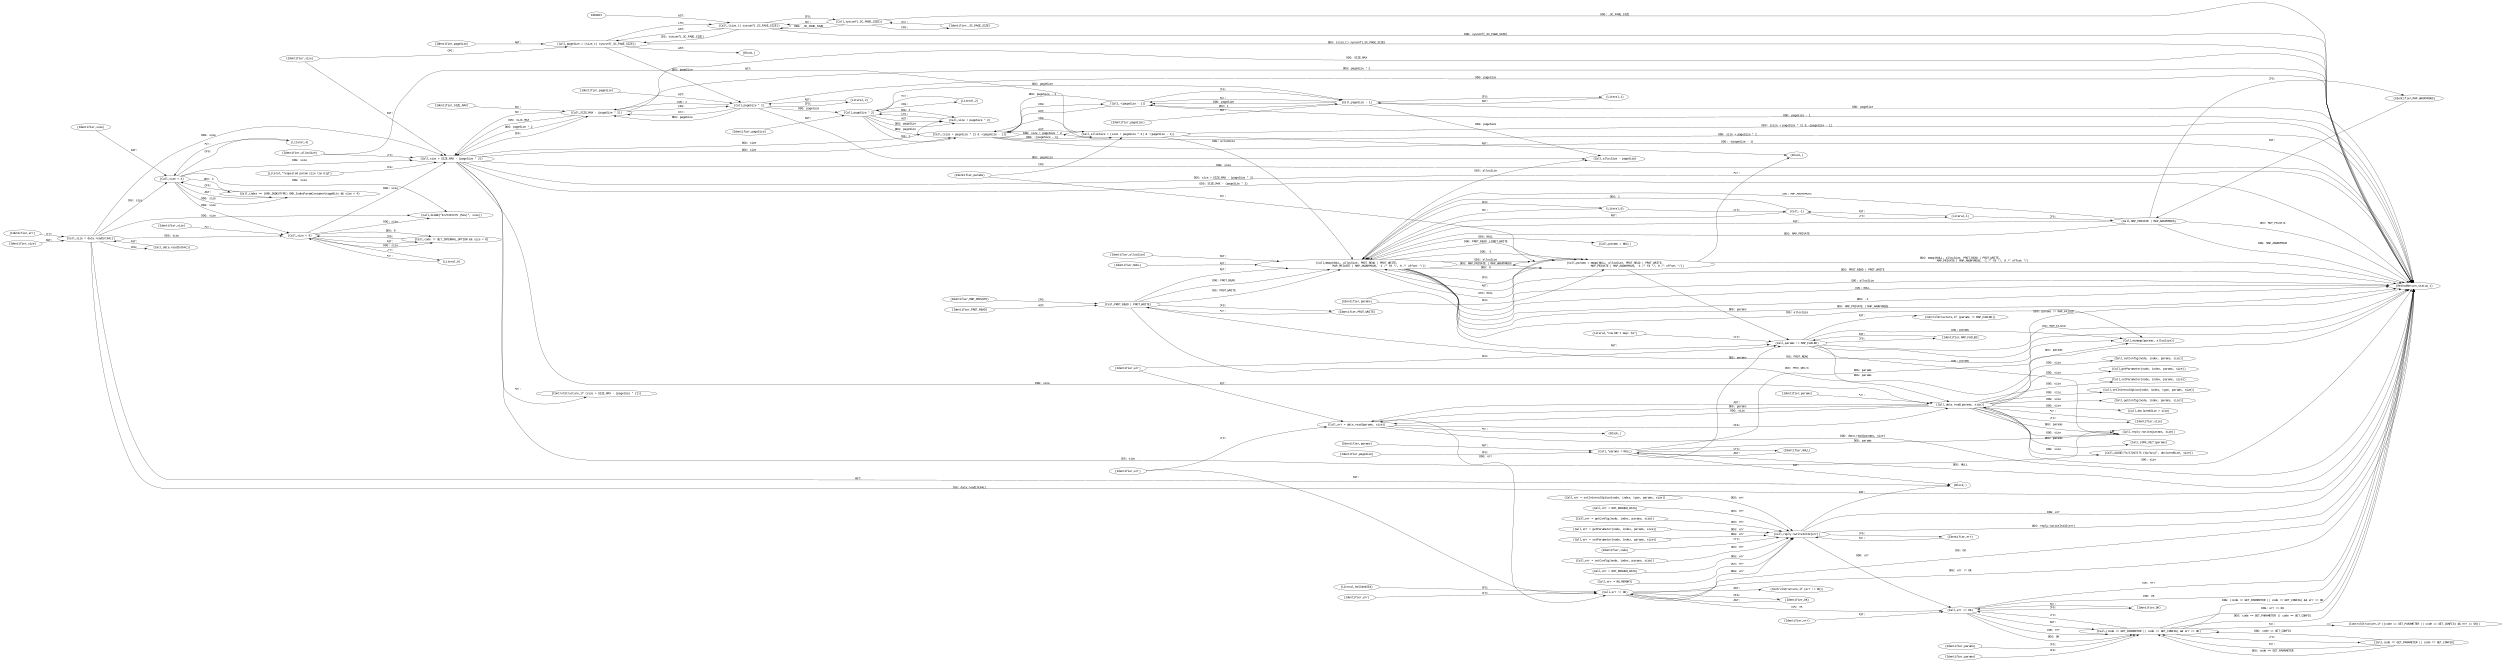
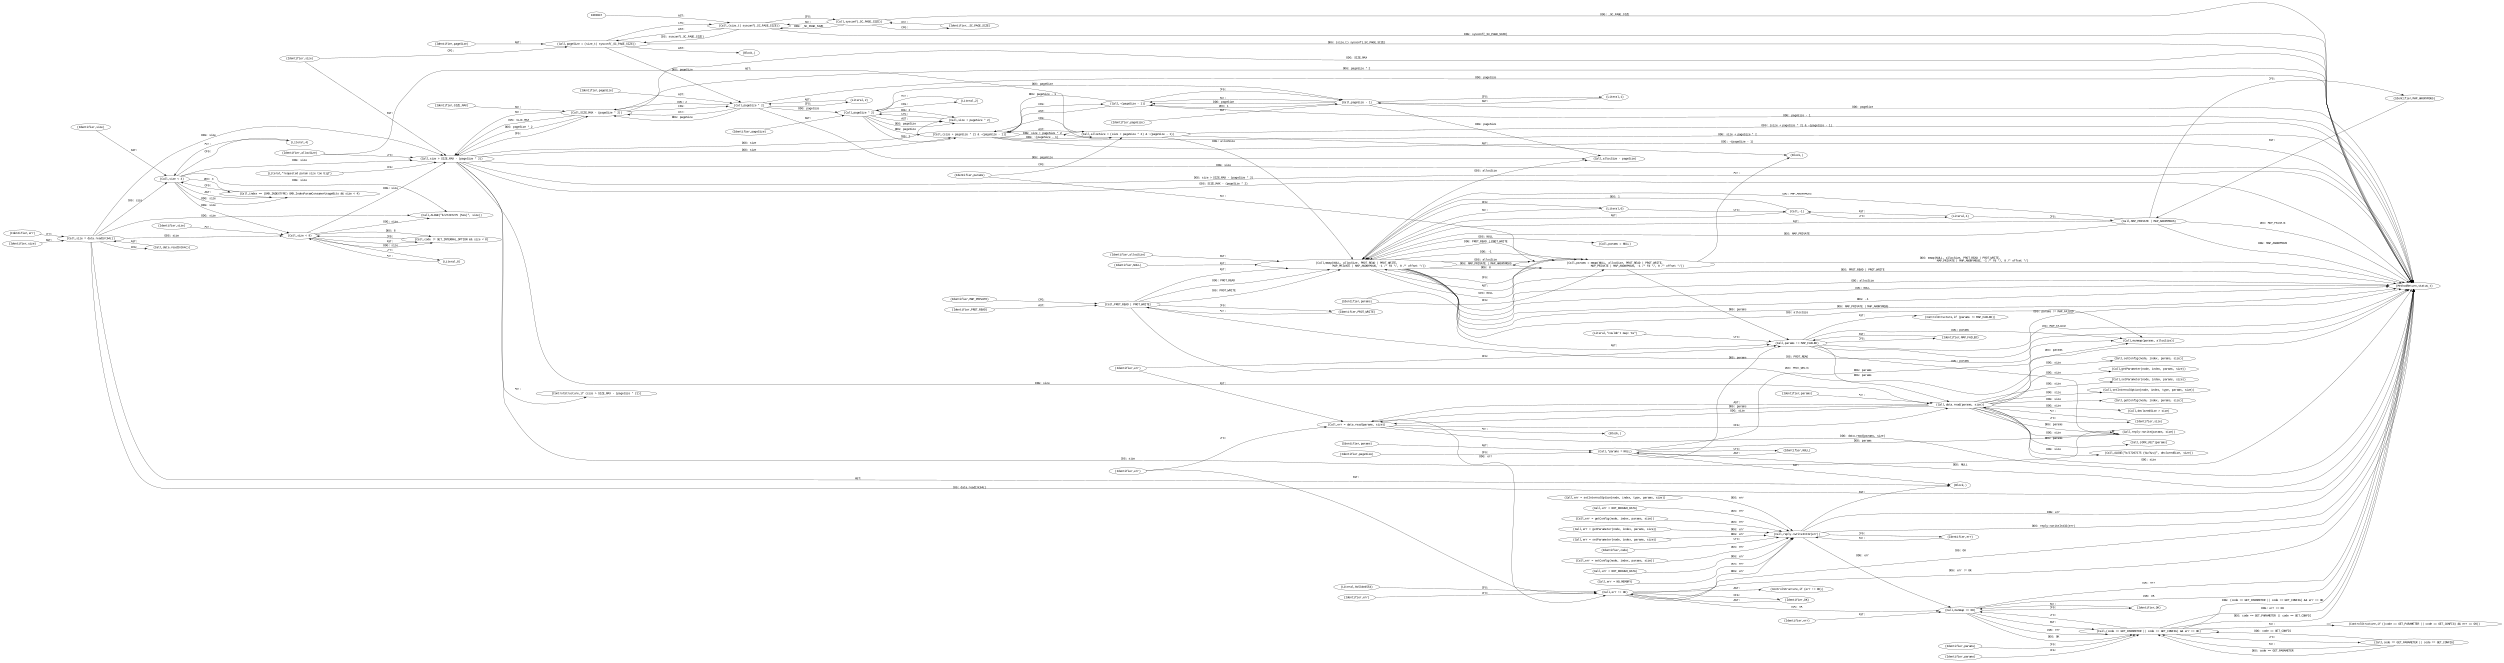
(1960, 610) -> (1960, 610)
